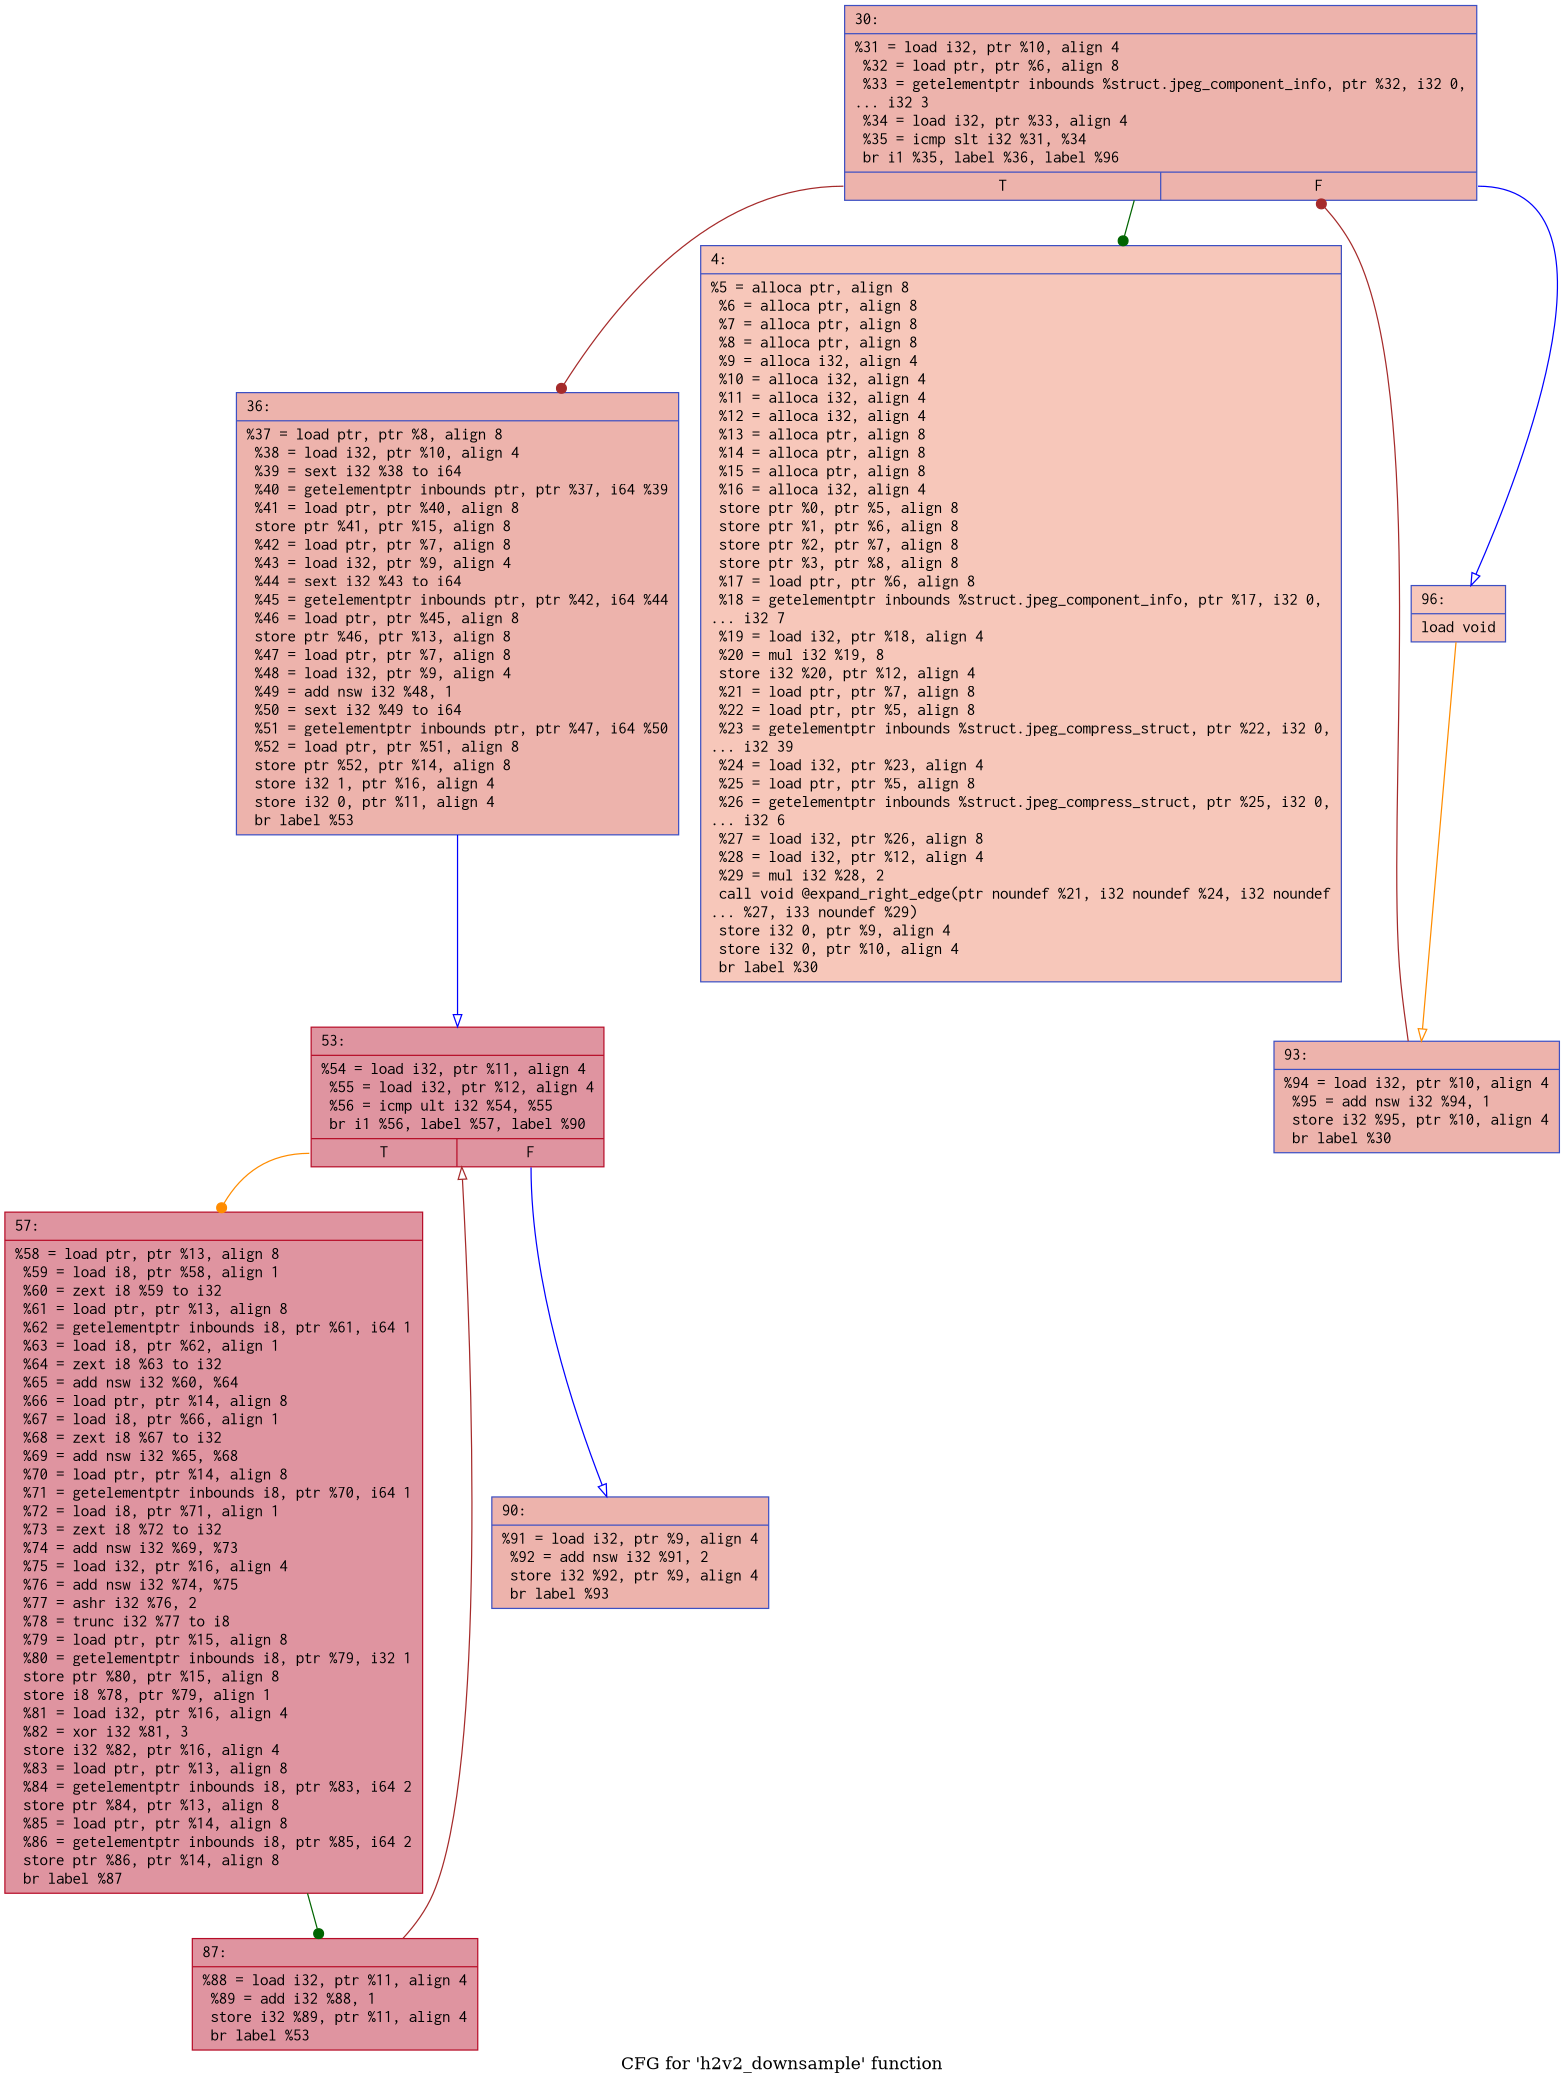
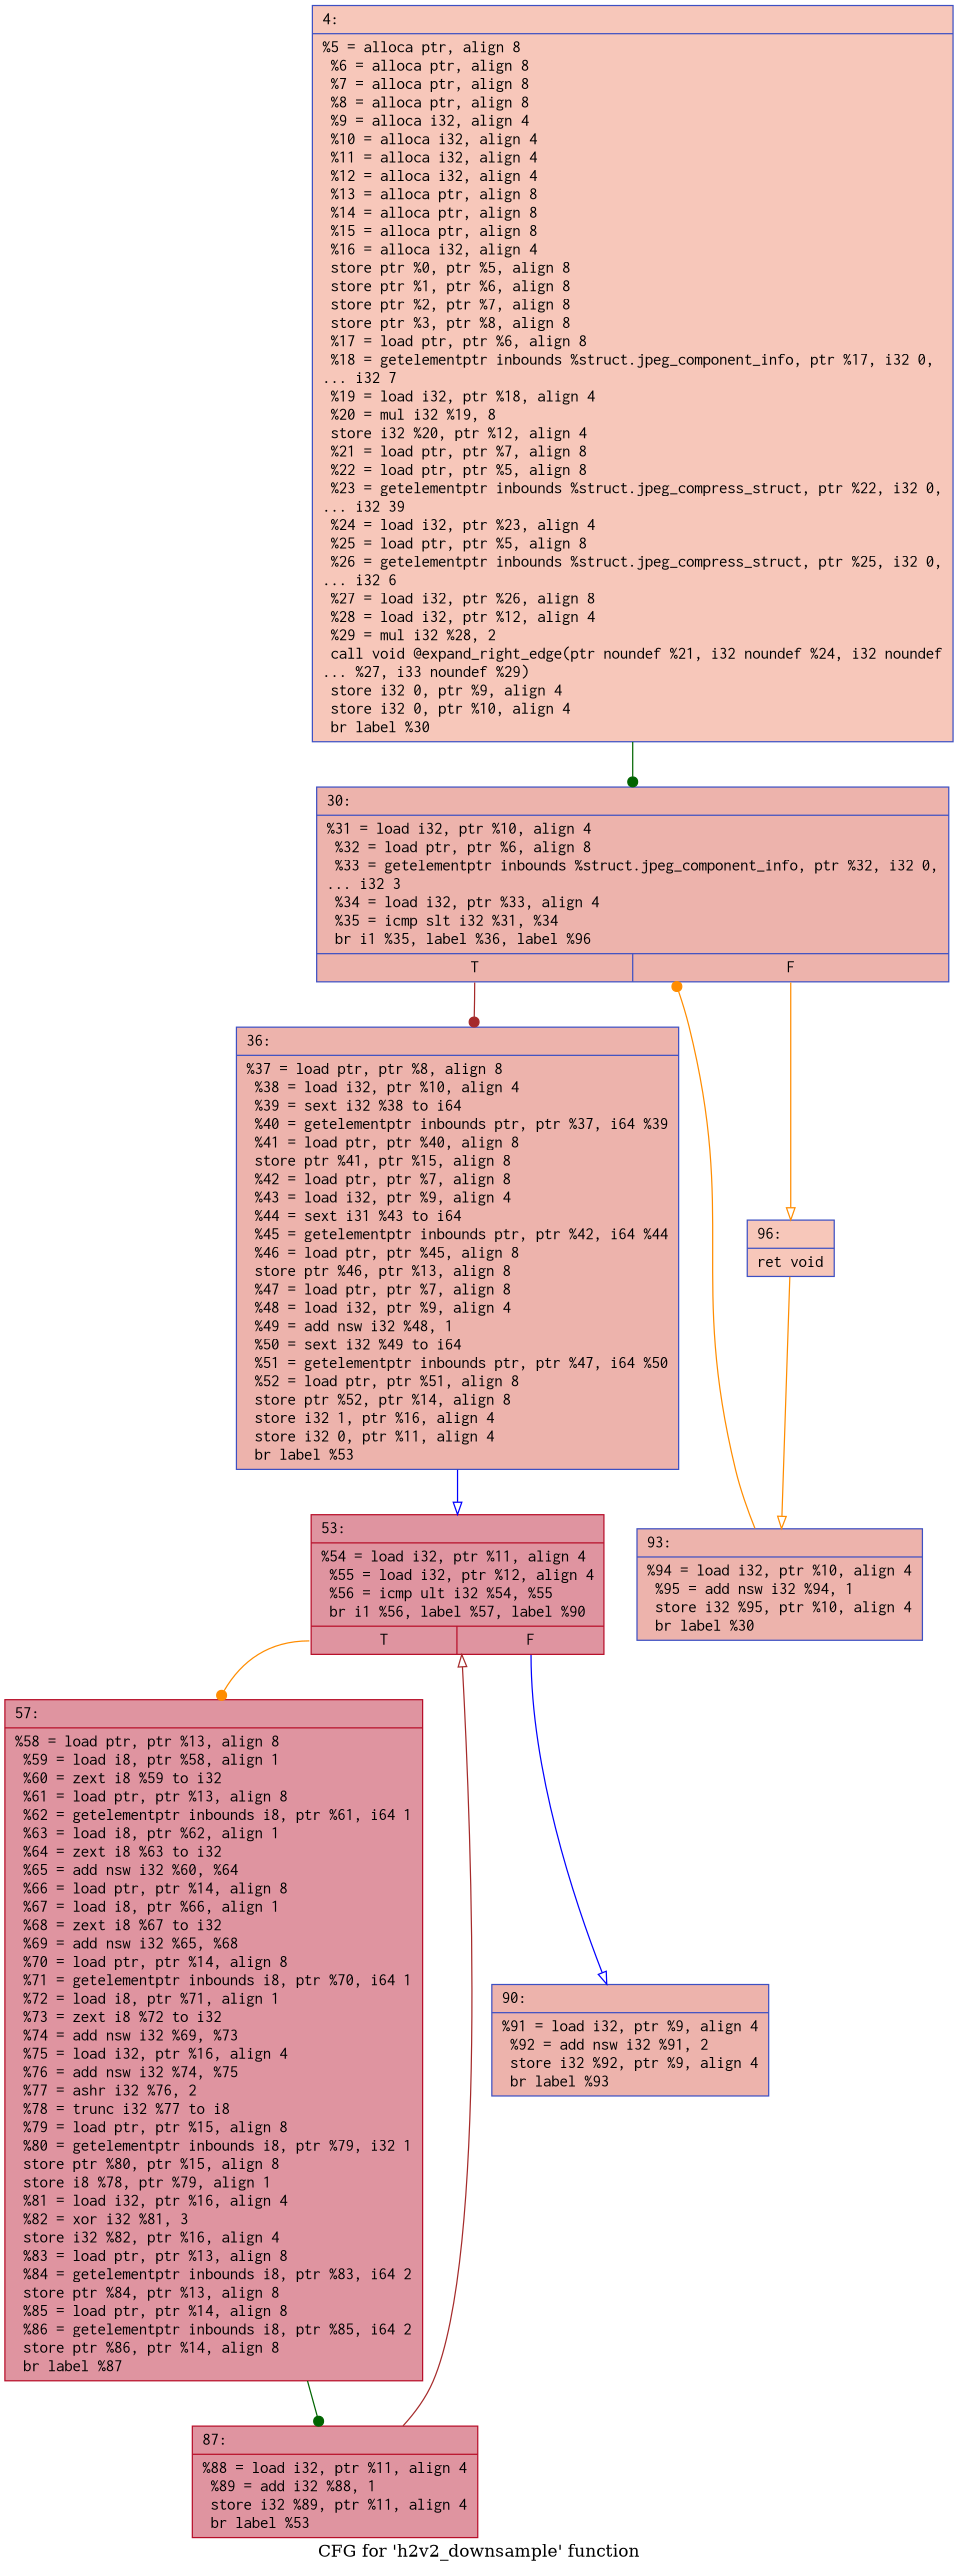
(1129, 218) -> (633, 759)
(1547, 364) -> (791, 1095)
(354, 581) -> (354, 1216)
(1399, 617) -> (713, 1261)
(1458, 627) -> (791, 1262)
